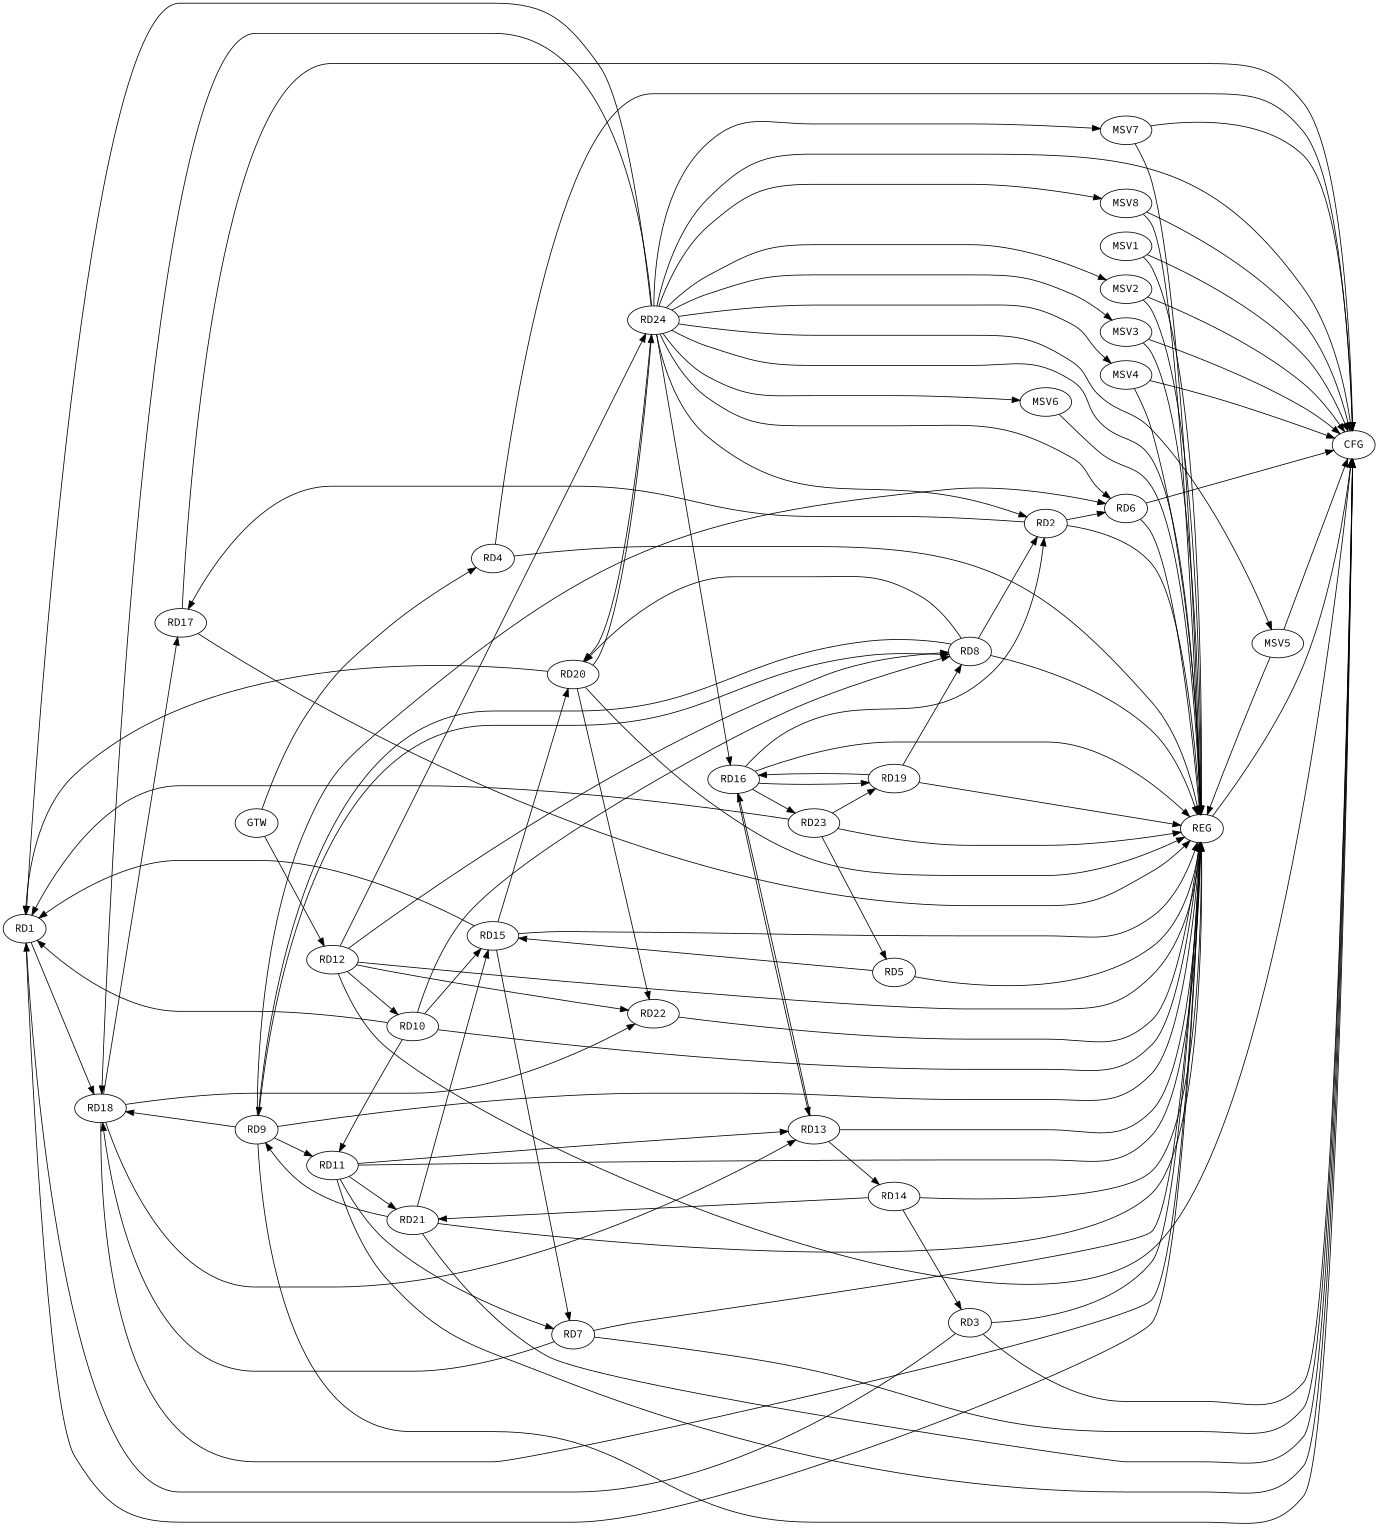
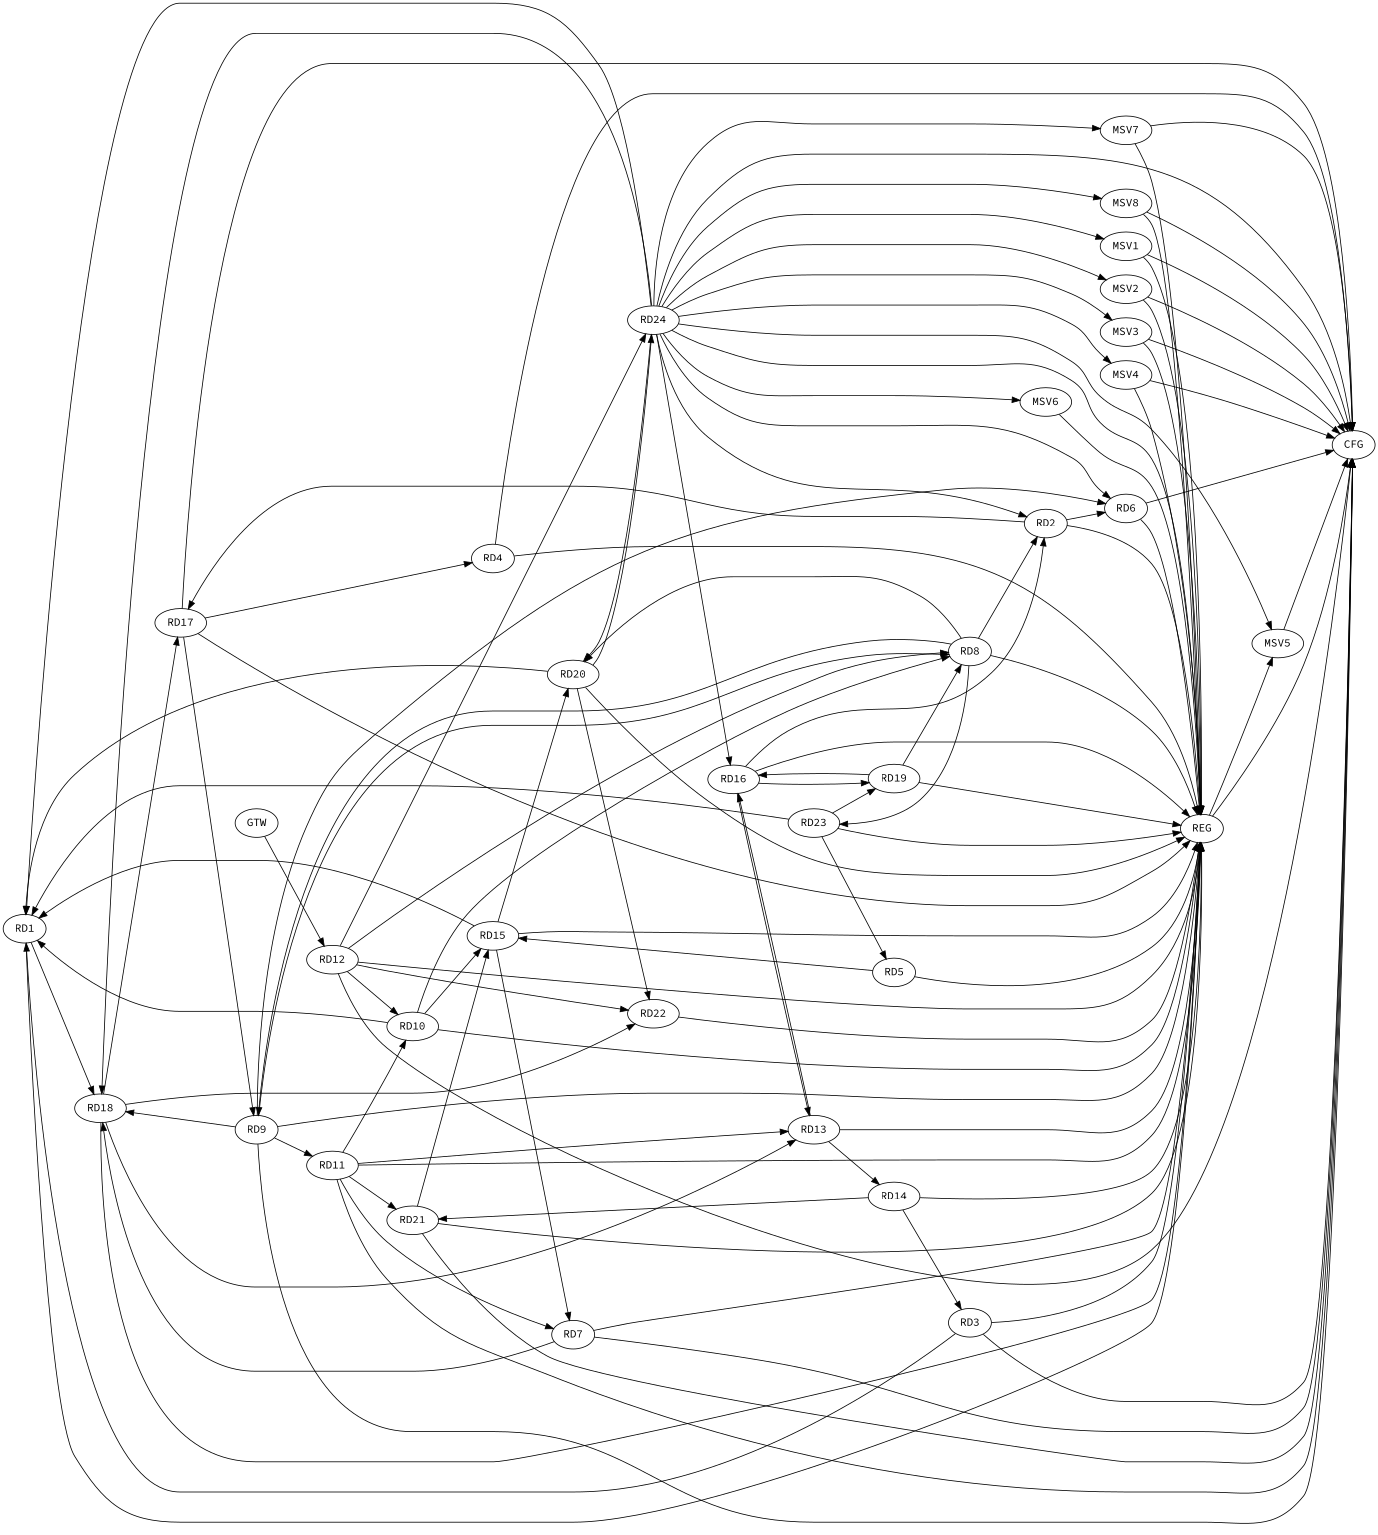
none -> (863, 215)
(347, 664) -> (335, 591)
(1239, 732) -> (1240, 740)
(770, 799) -> (941, 773)
(375, 1086) -> (373, 1100)
(322, 1195) -> (218, 872)
